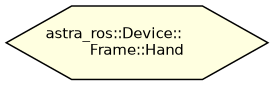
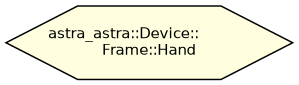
(137, 43) -> (149, 43)
